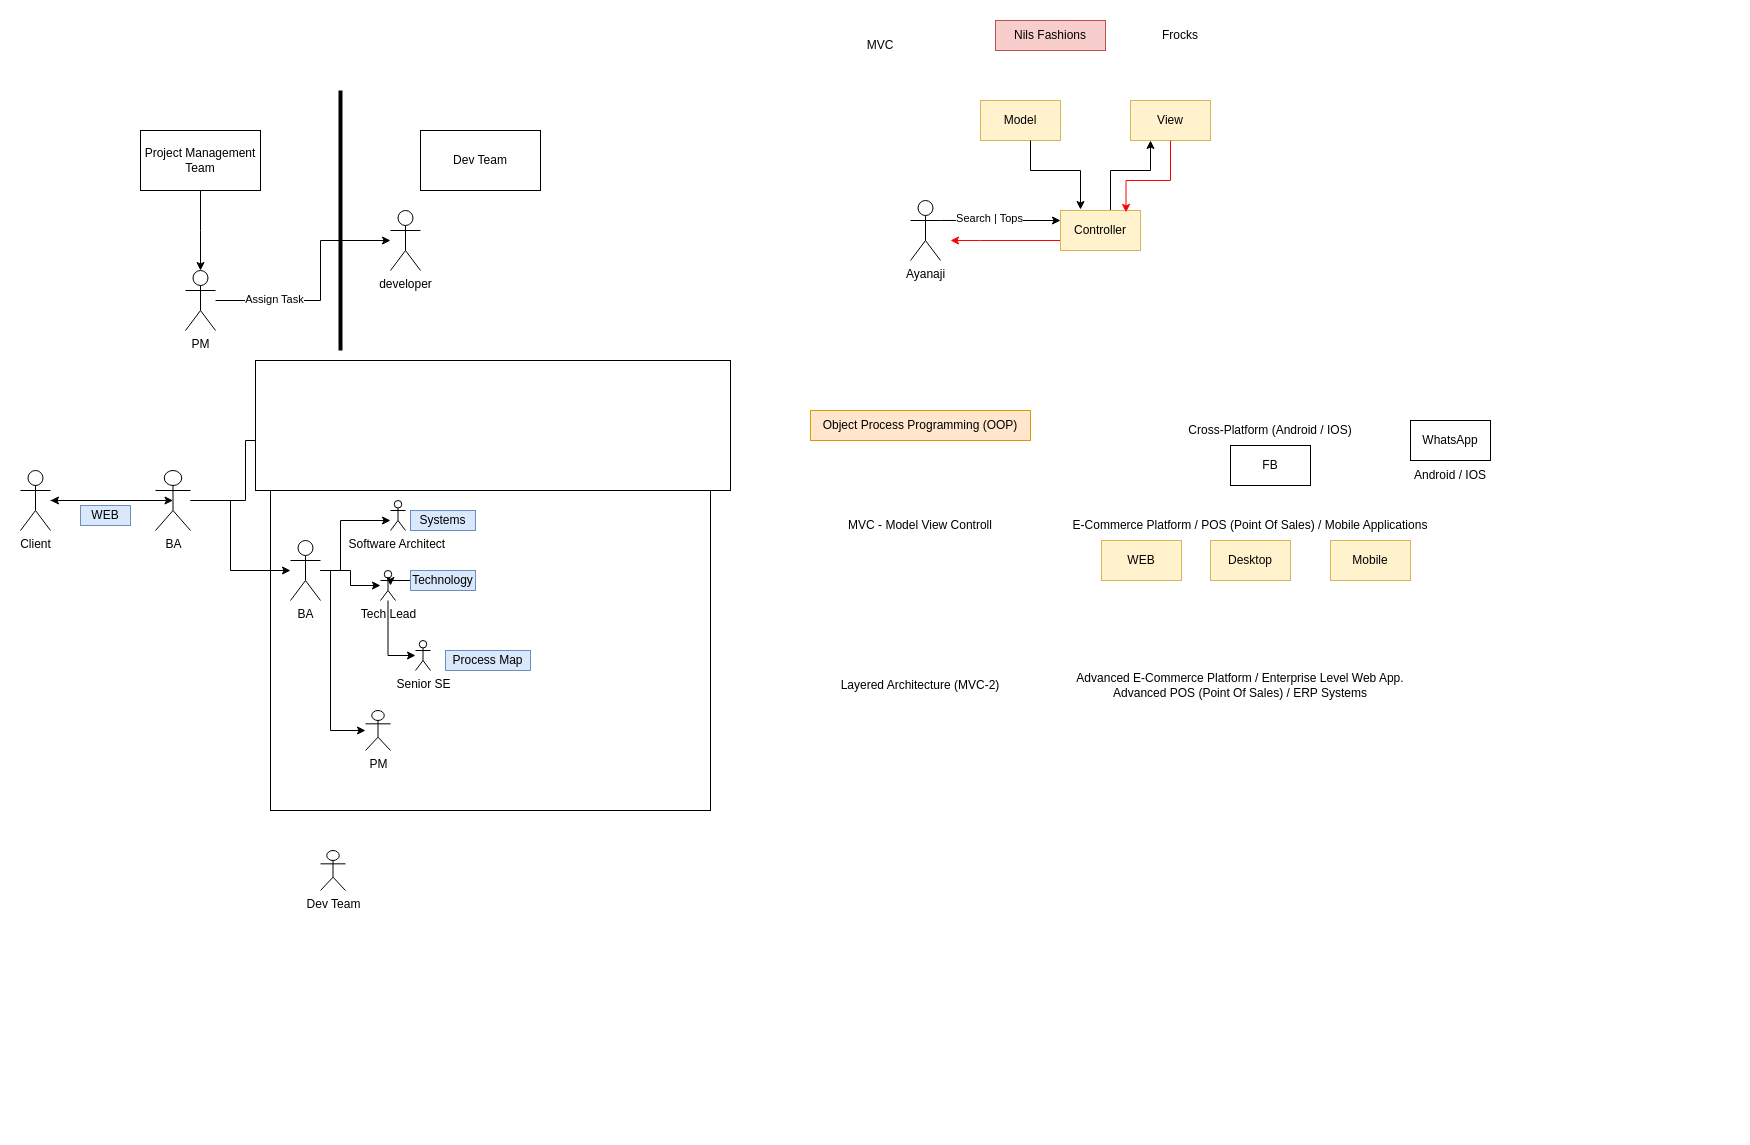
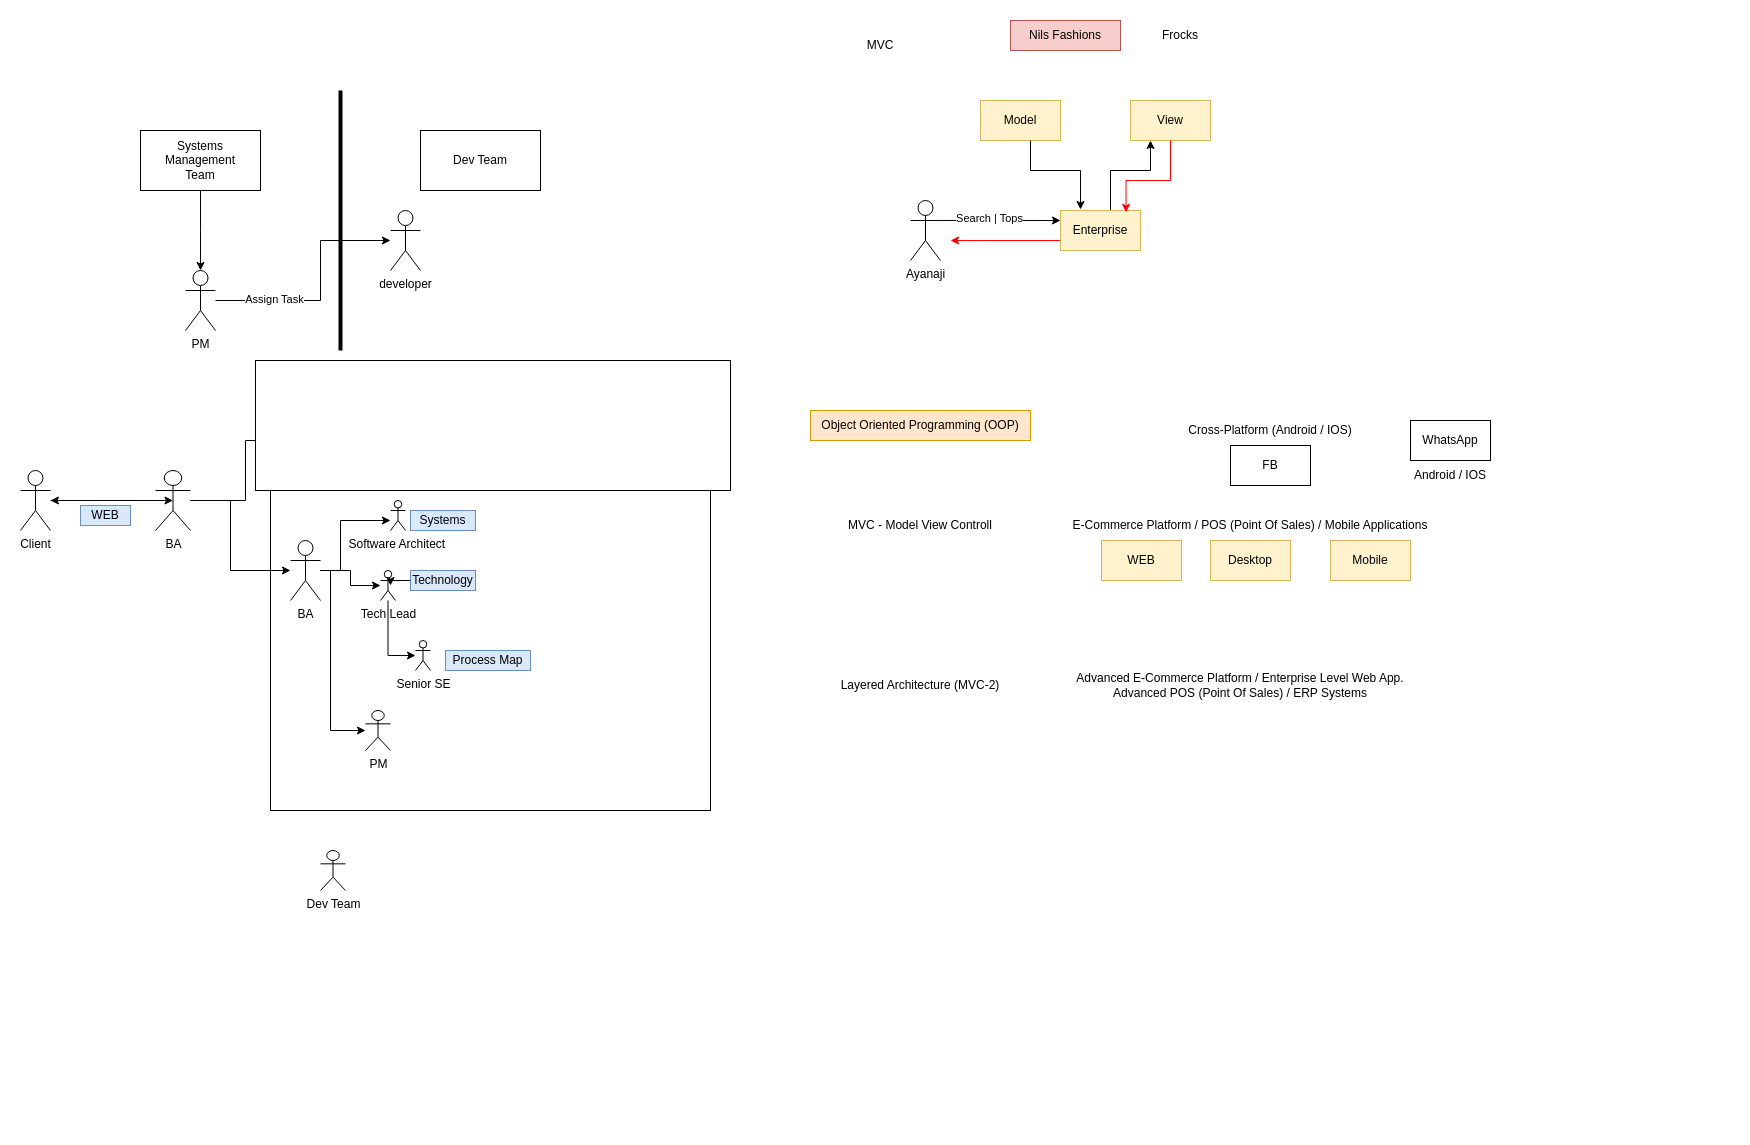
(1051, 36) -> (1066, 36)
(201, 161) -> (201, 161)
(1101, 231) -> (1101, 231)
(921, 426) -> (921, 426)
